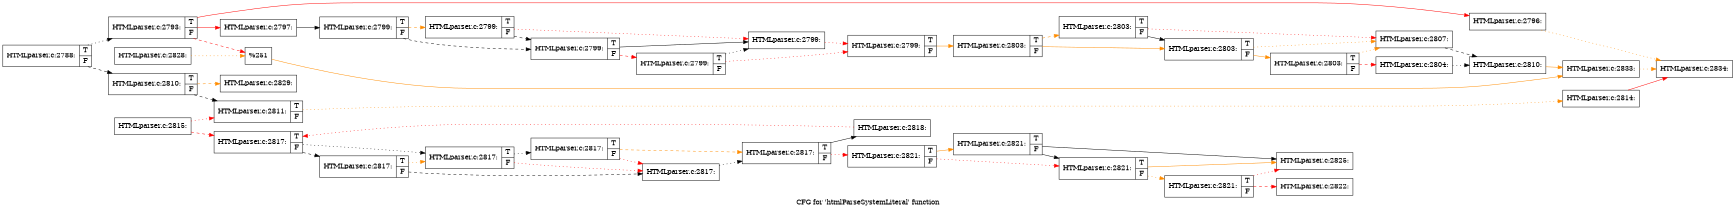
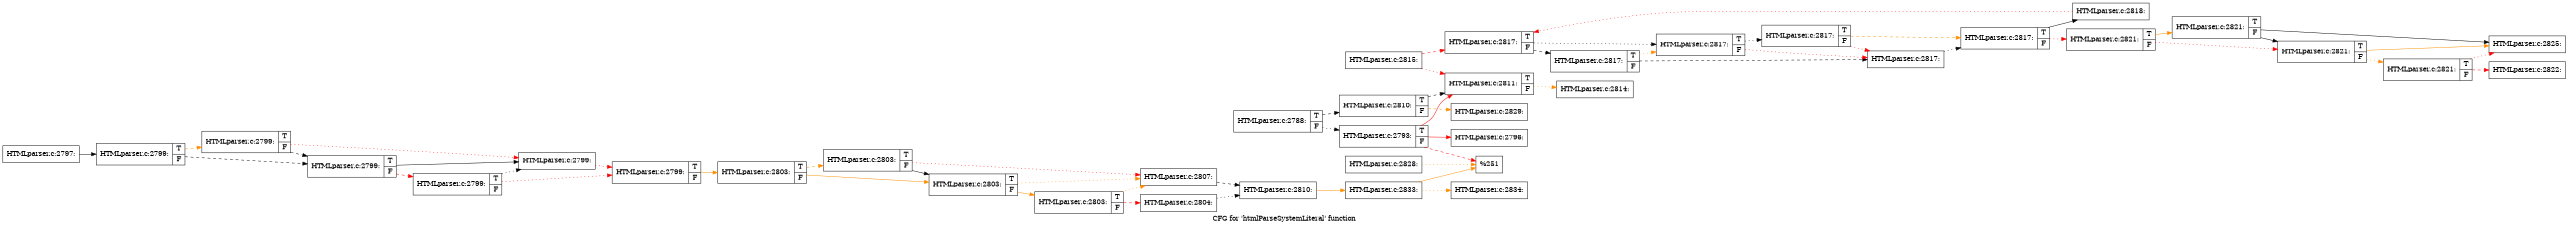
(206, 28) -> (1436, 112)
(1599, 45) -> none
(1645, 85) -> none
(914, 88) -> (1445, 175)
